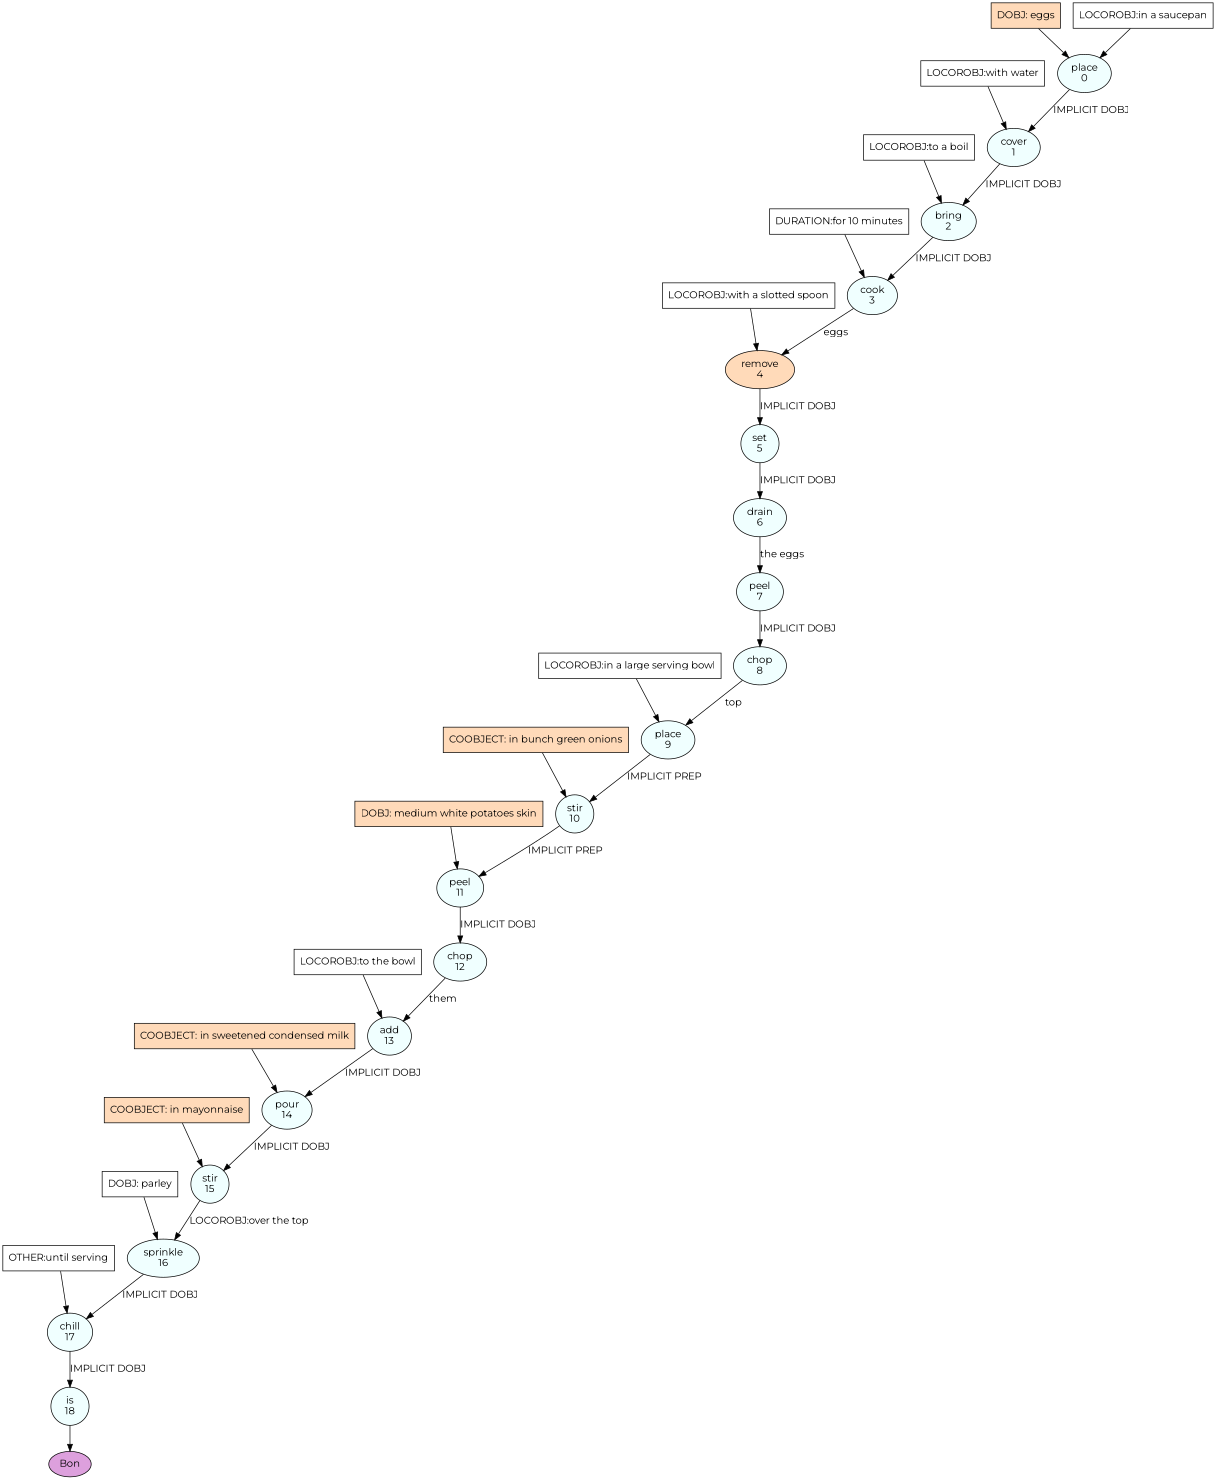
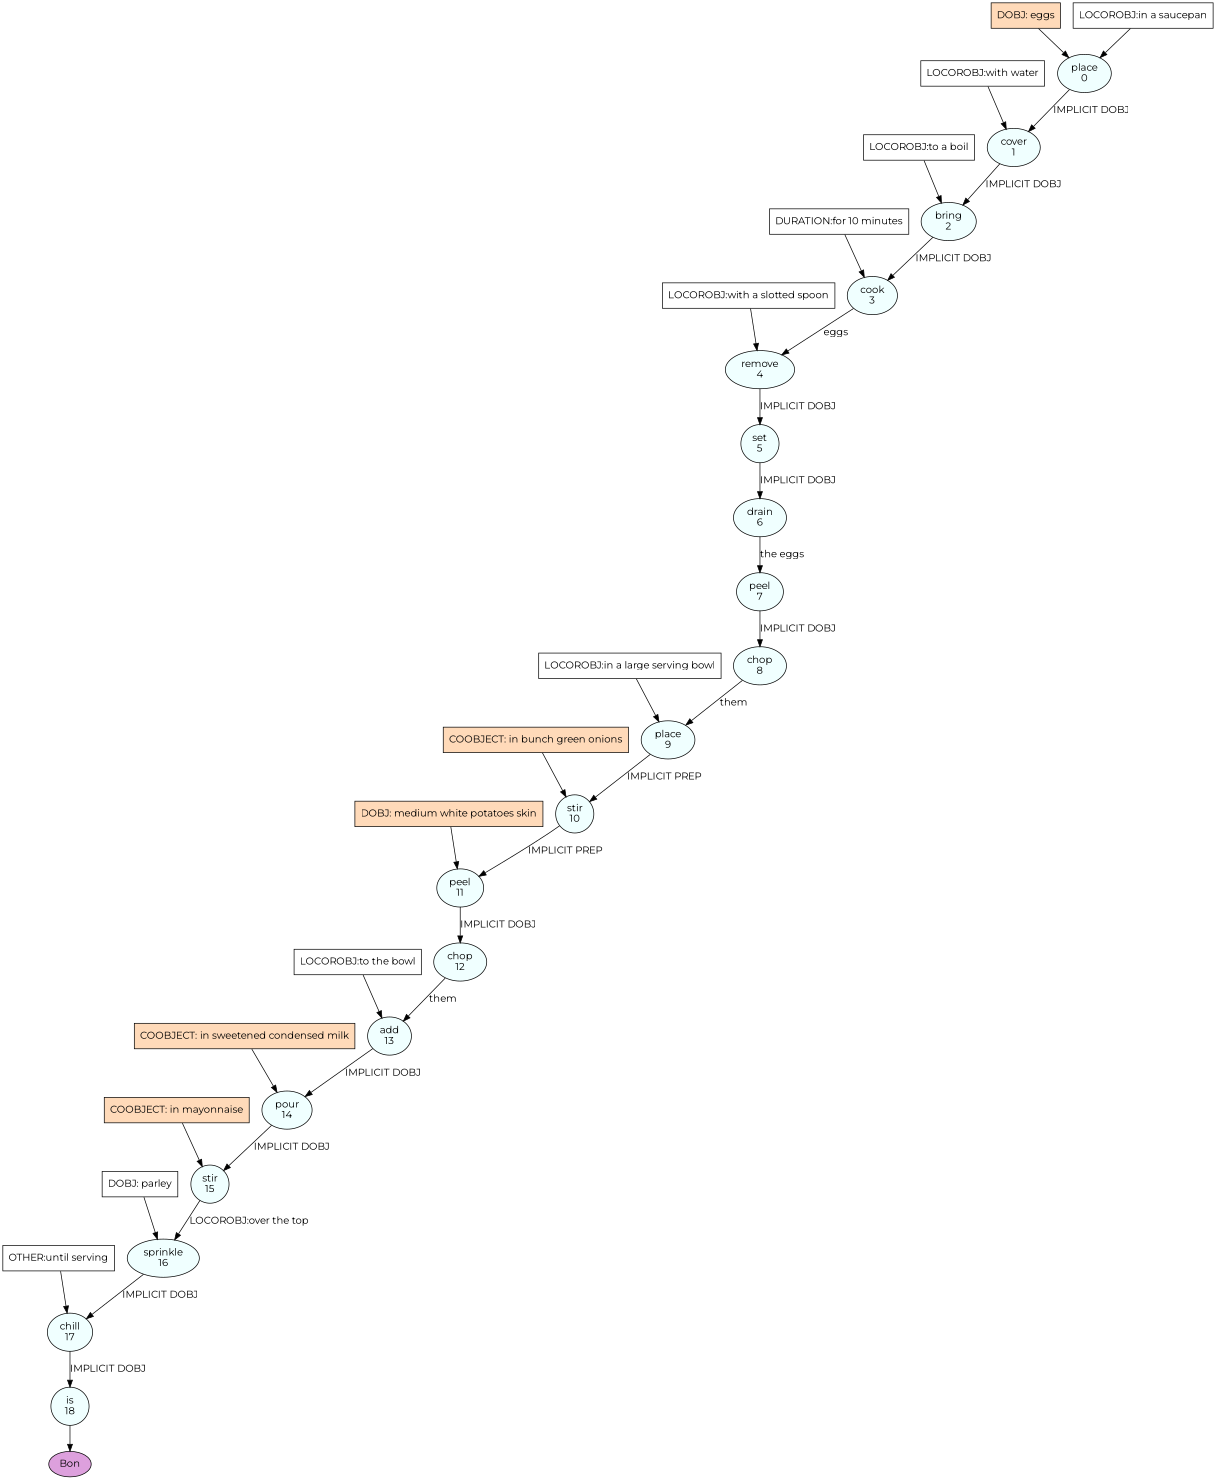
(760, 370) -> (760, 370)
(734, 703) -> (734, 703)
